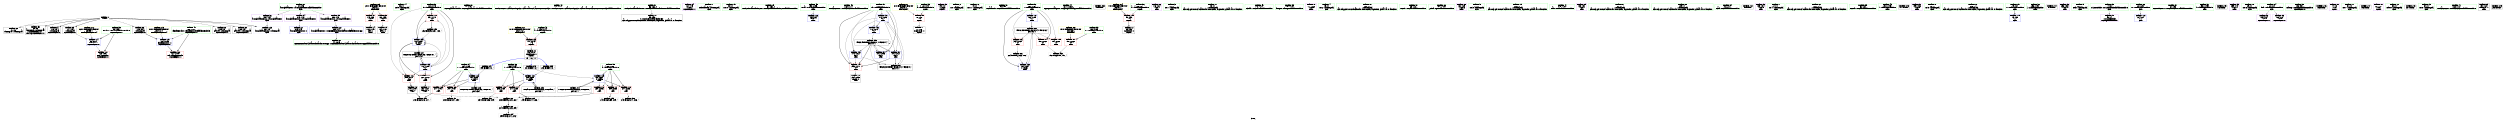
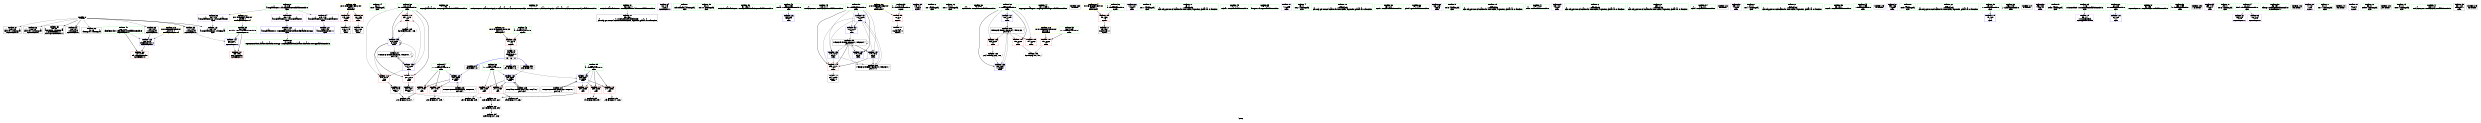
(91, 36) -> (242, 24)
